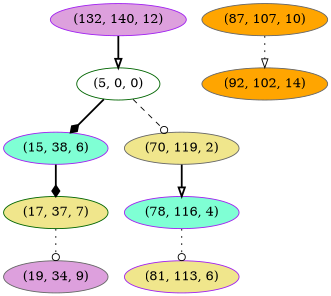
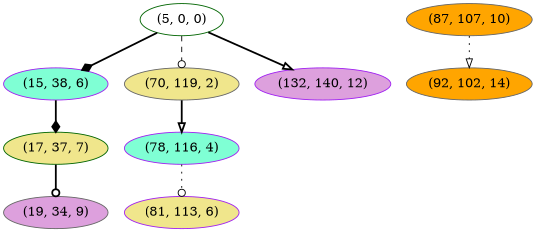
(118, 47) -> (246, 49)
(56, 241) -> (56, 177)
